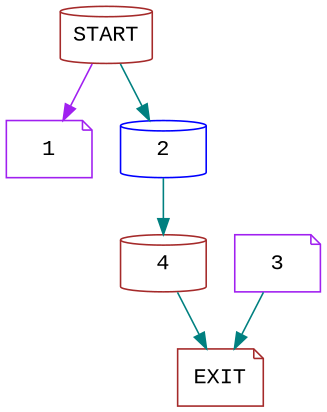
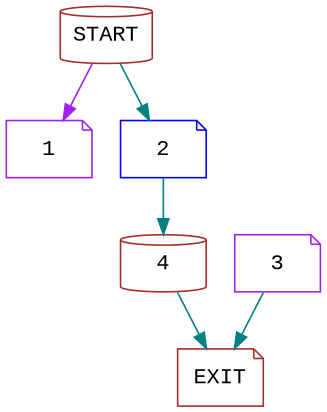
(163, 149) -> (163, 149)
